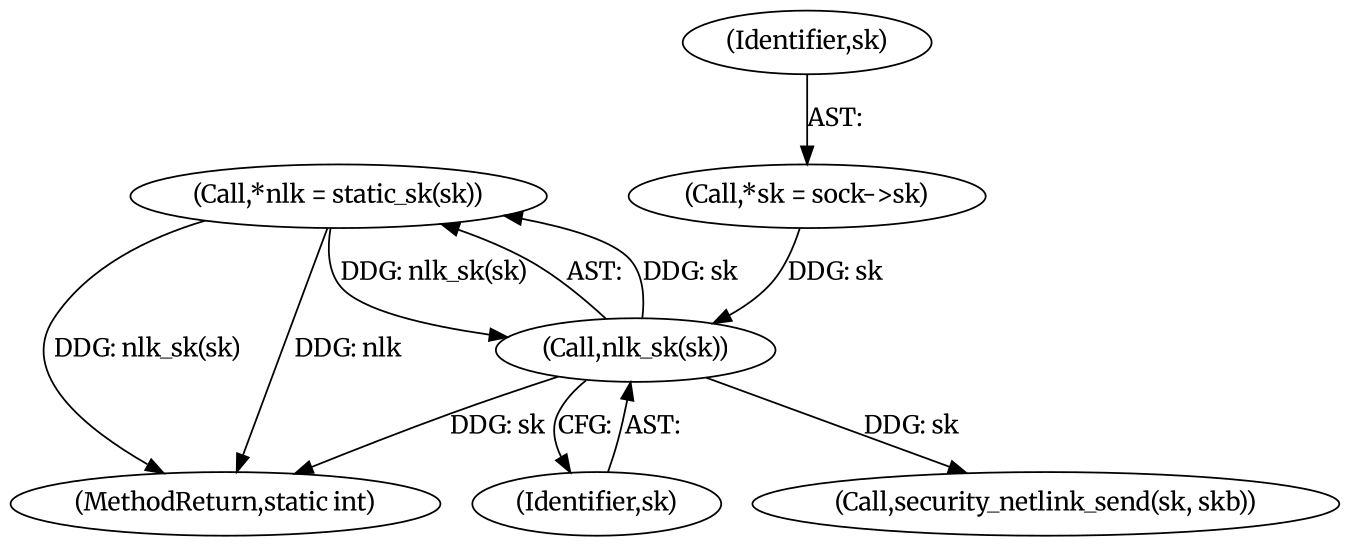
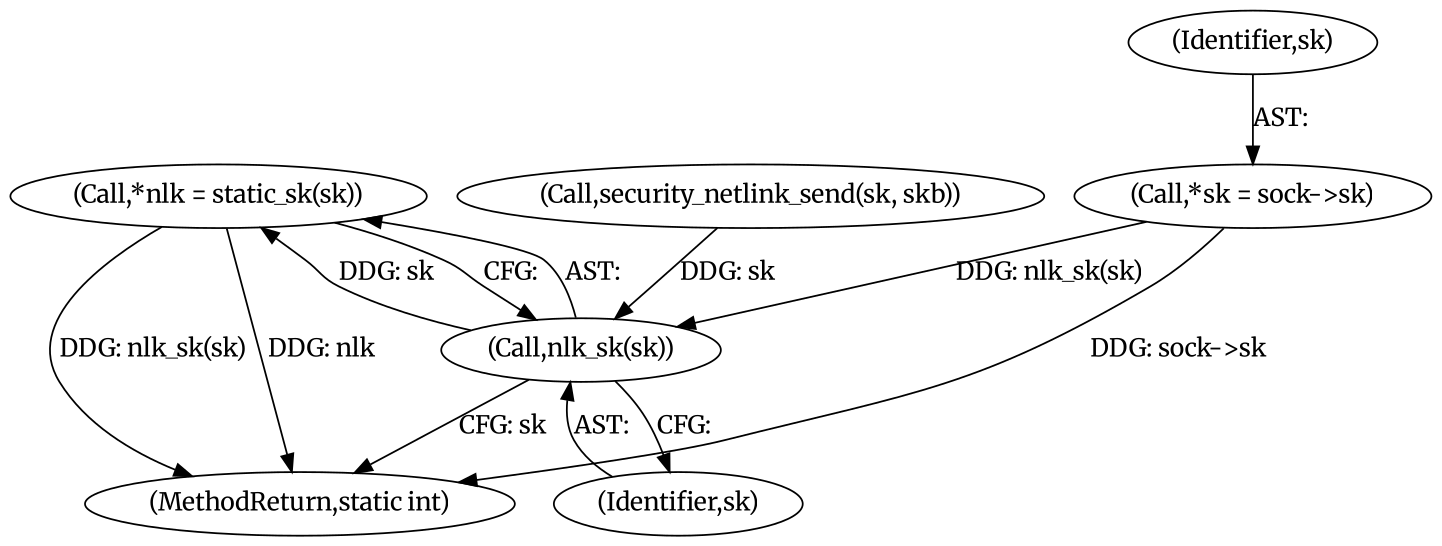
(434, 273) -> (514, 273)
(836, 273) -> (1050, 273)
none -> (869, 405)
(828, 422) -> (673, 268)
(499, 427) -> (503, 427)
